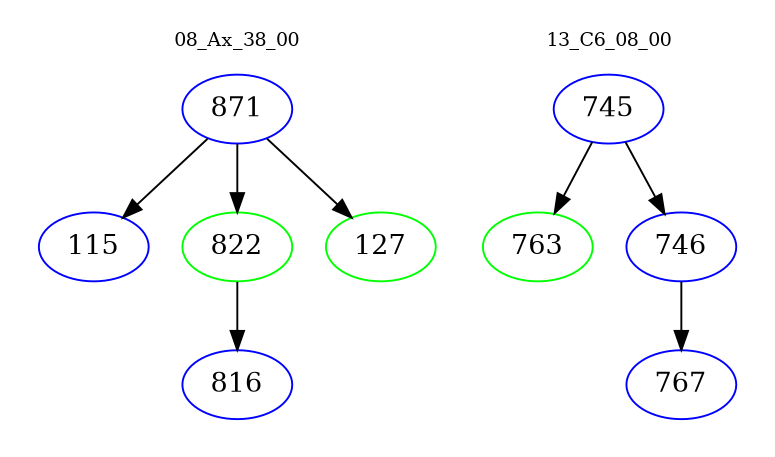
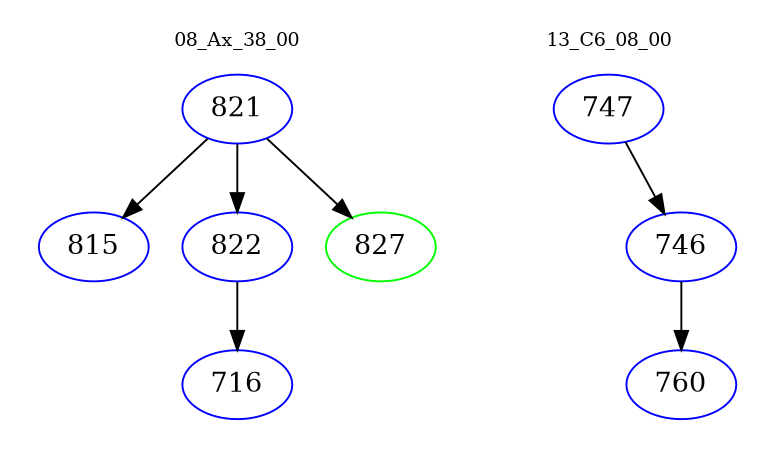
(237, 109) -> (237, 109)
(609, 109) -> (609, 109)
(94, 247) -> (94, 247)
(237, 247) -> (237, 247)
(381, 247) -> (381, 247)
(538, 247) -> none
(237, 385) -> (237, 385)
(681, 385) -> (681, 385)
